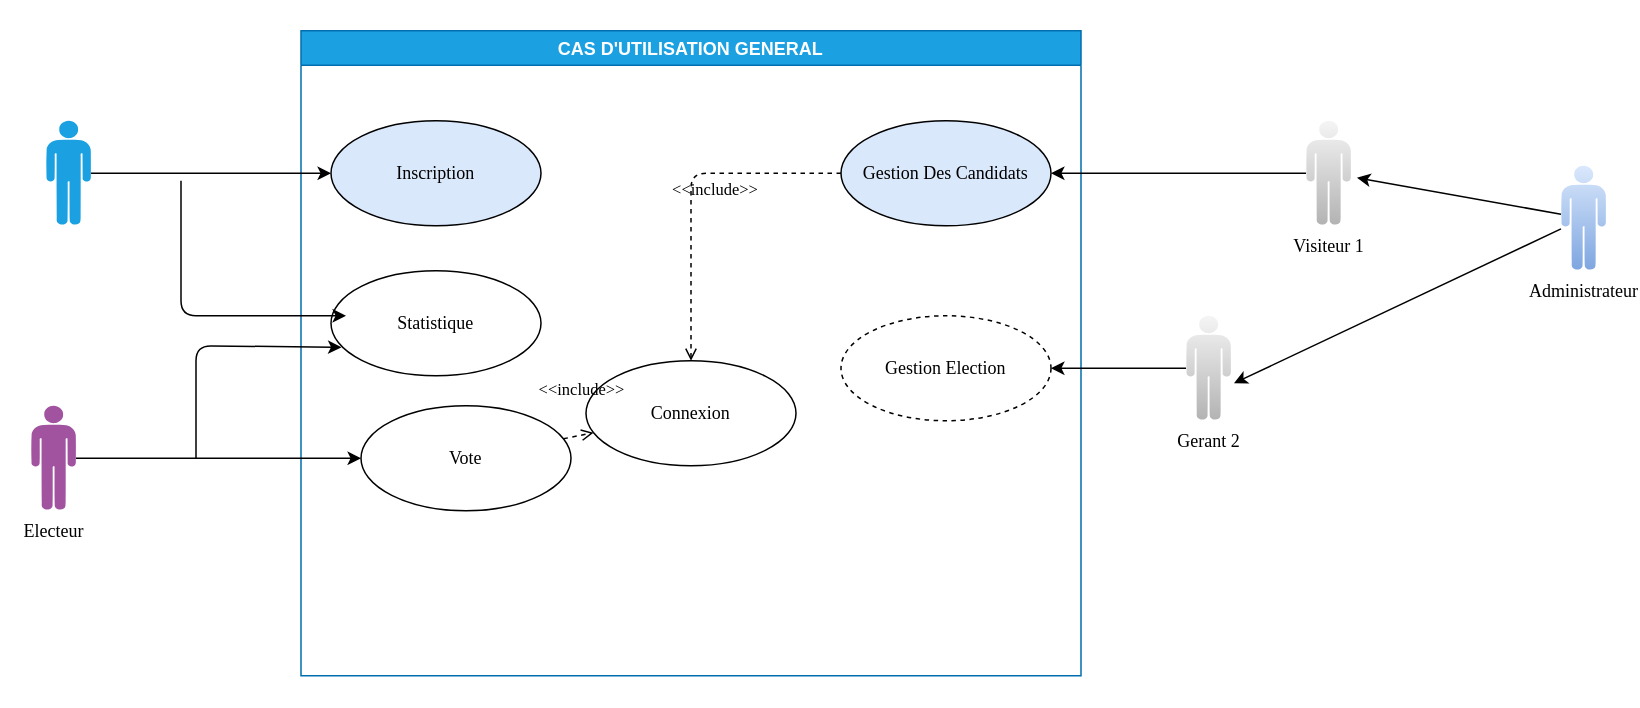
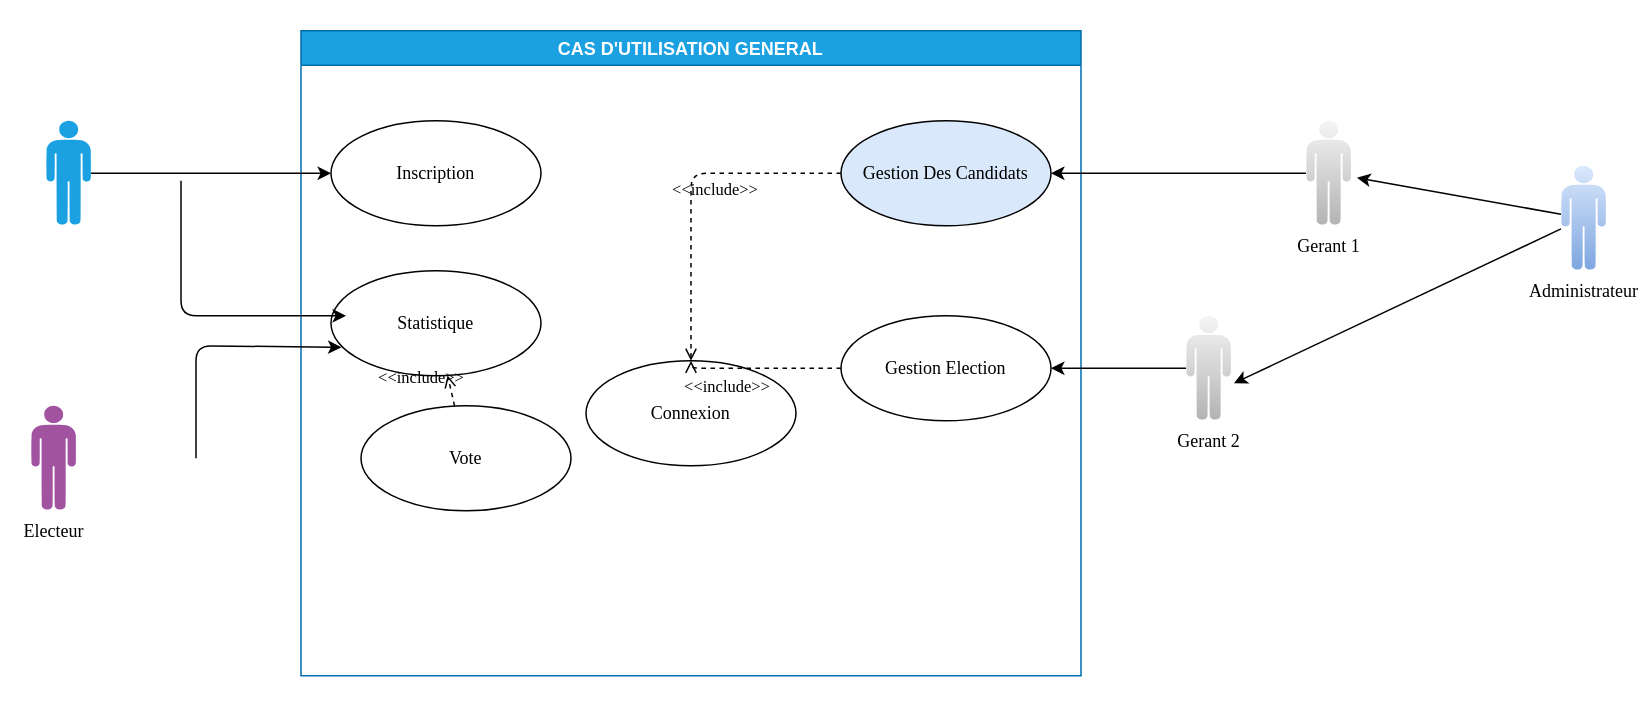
(436, 173) -> (436, 173)
(1329, 247) -> (1329, 247)
none -> (766, 368)
(946, 368) -> (946, 368)
(576, 436) -> (451, 392)
(213, 458) -> none
